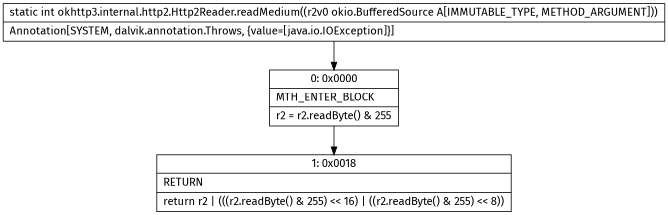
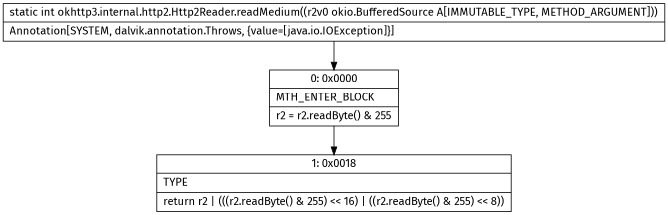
(184, 182) -> (176, 182)
